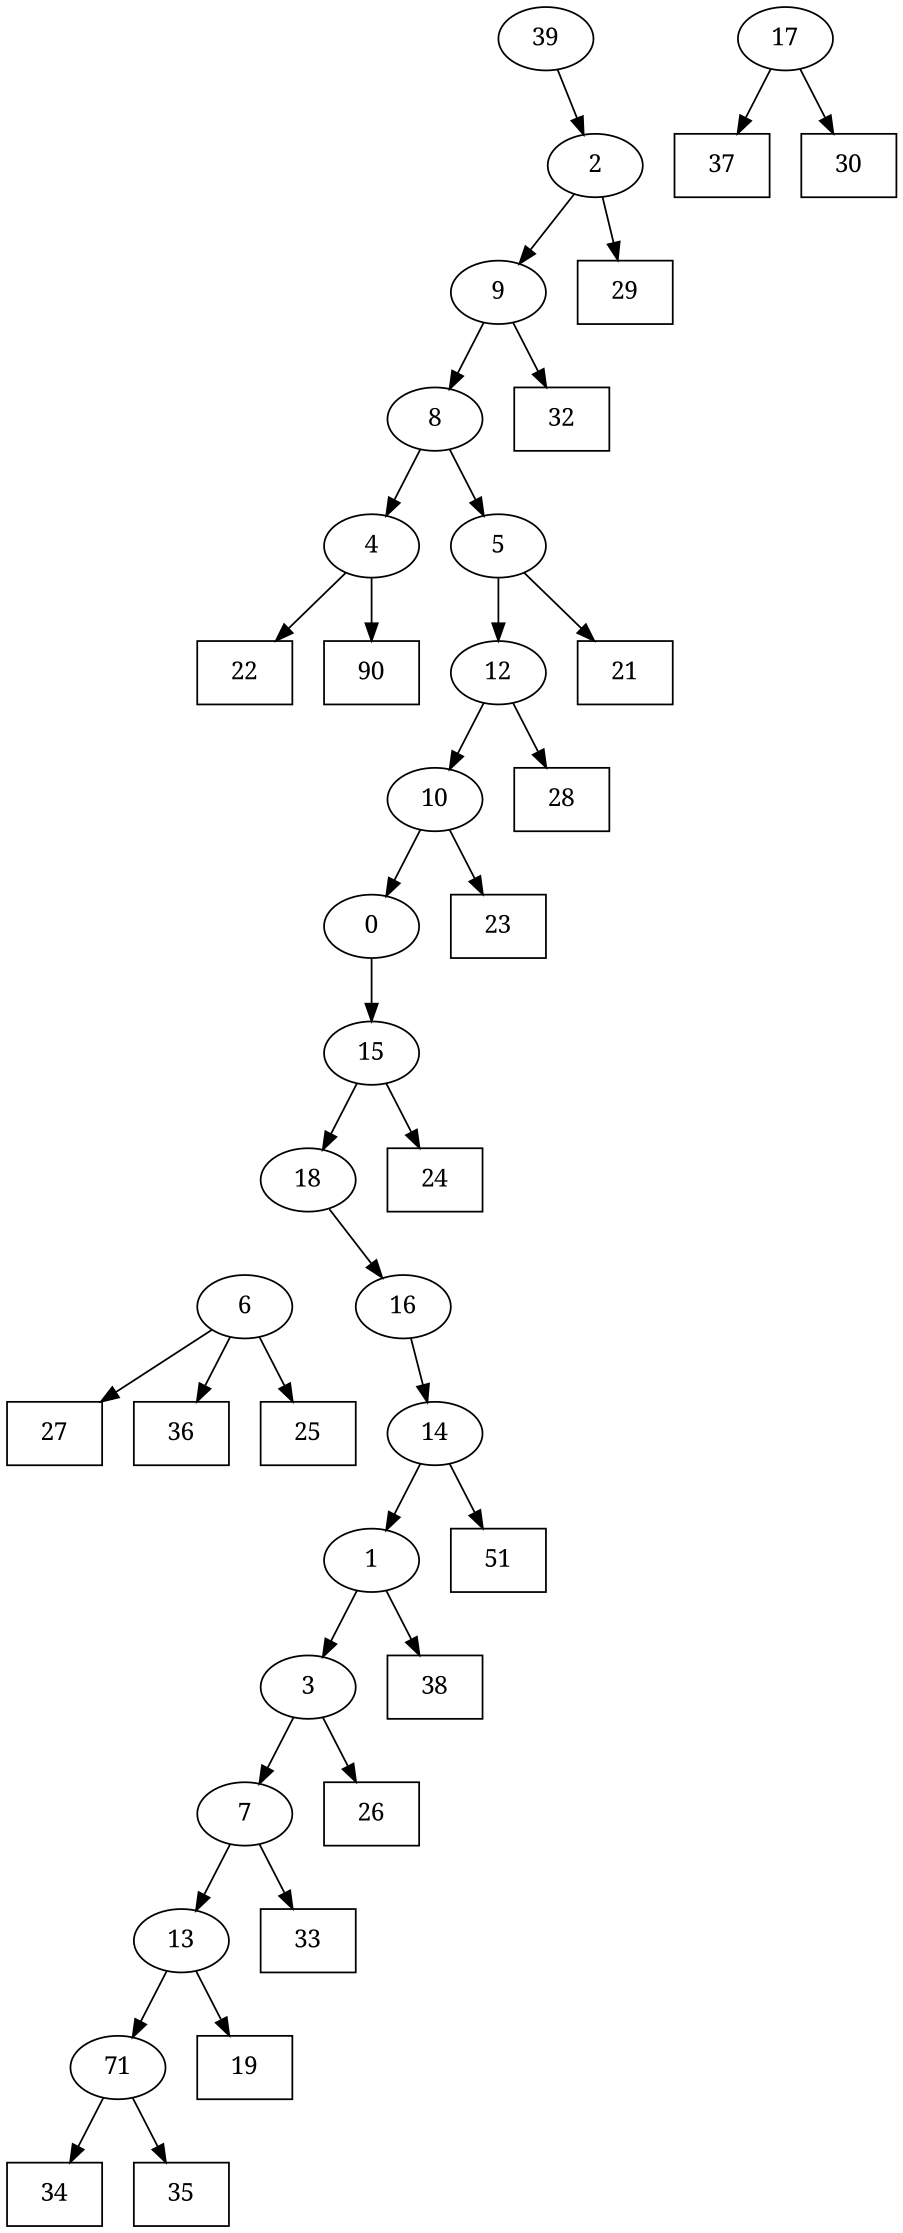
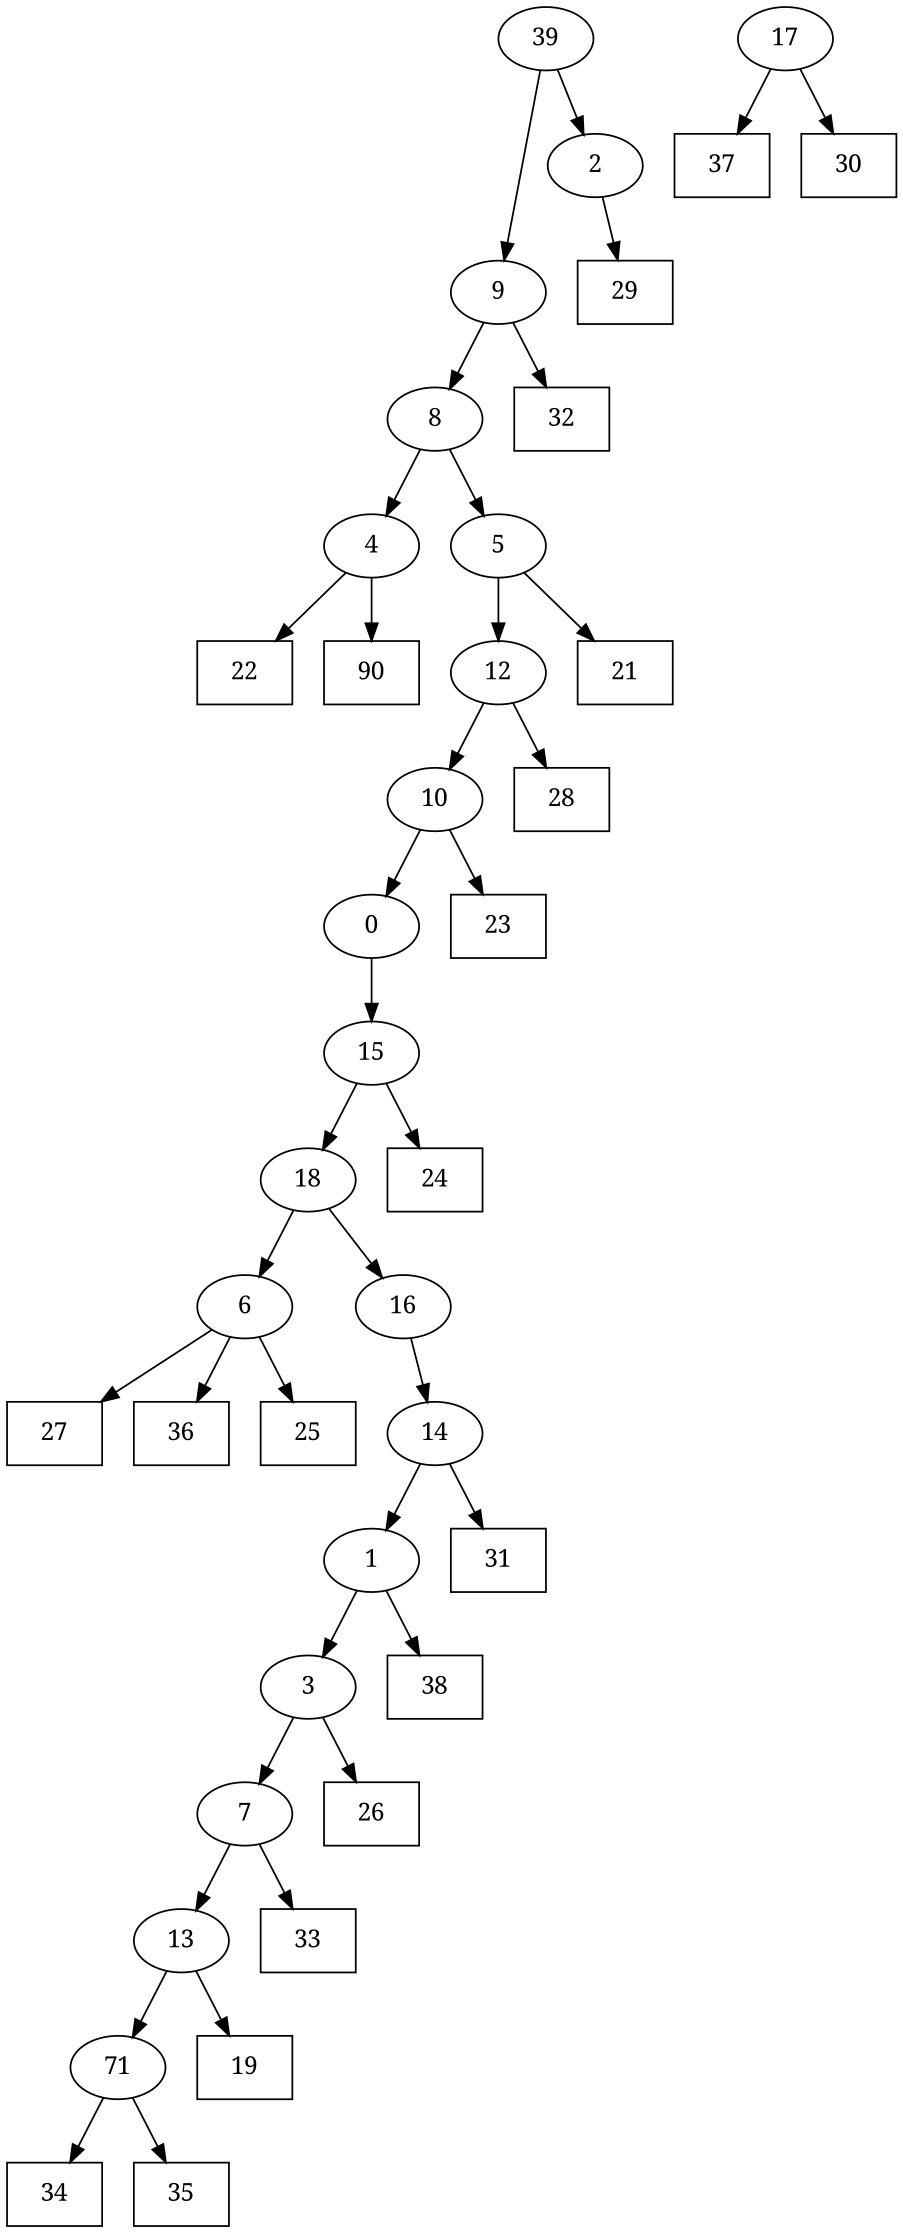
(552, 222) -> (524, 156)
none -> (281, 1235)
(498, 1560) -> (498, 1560)
